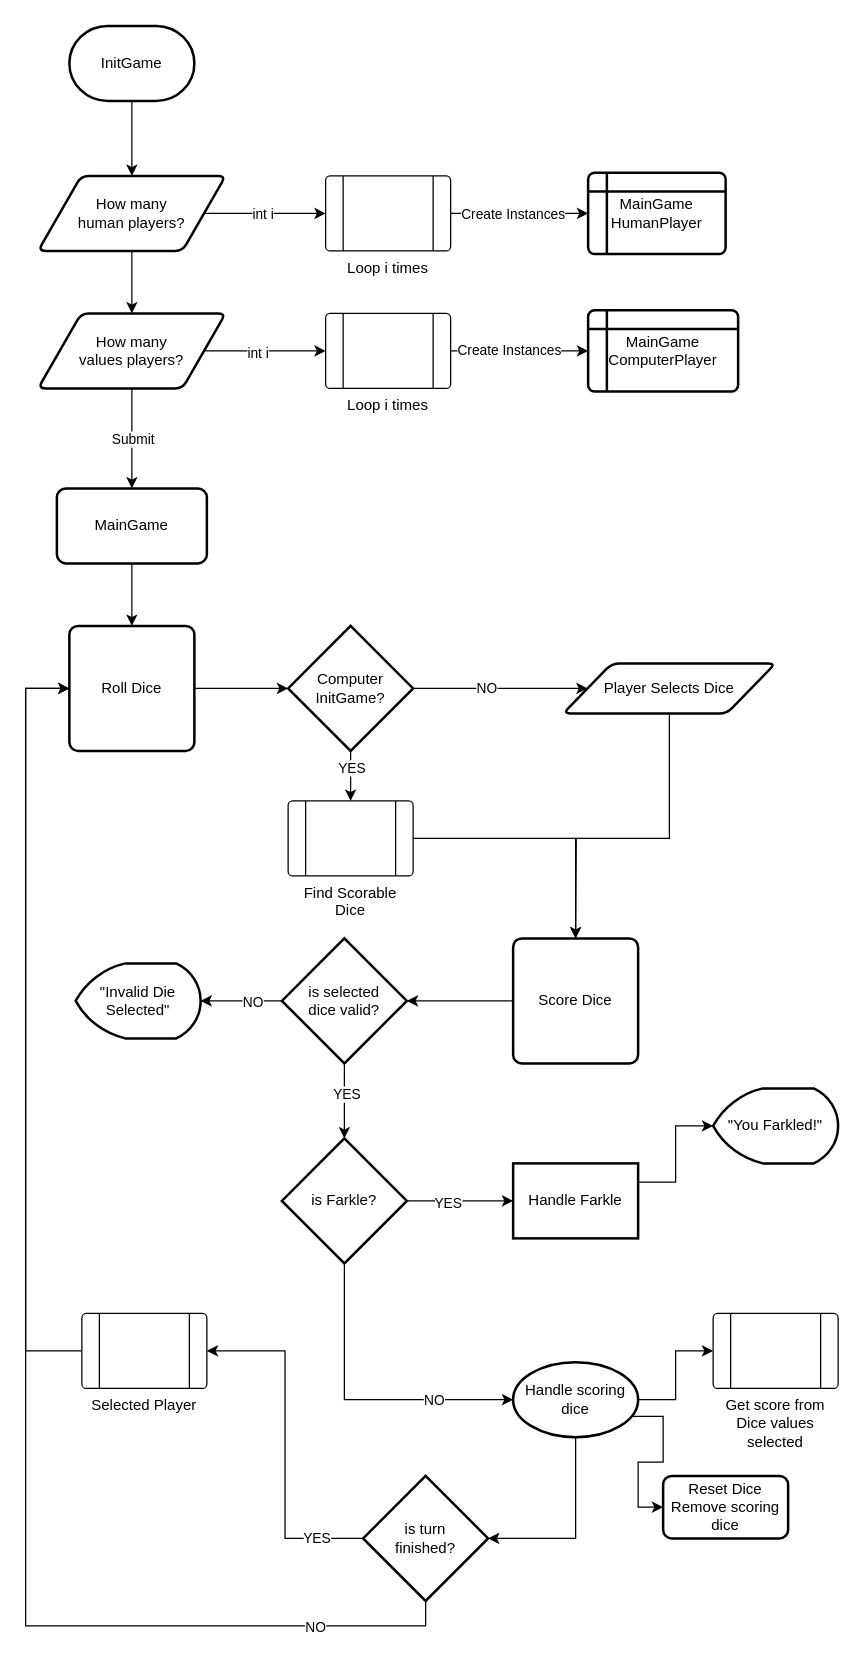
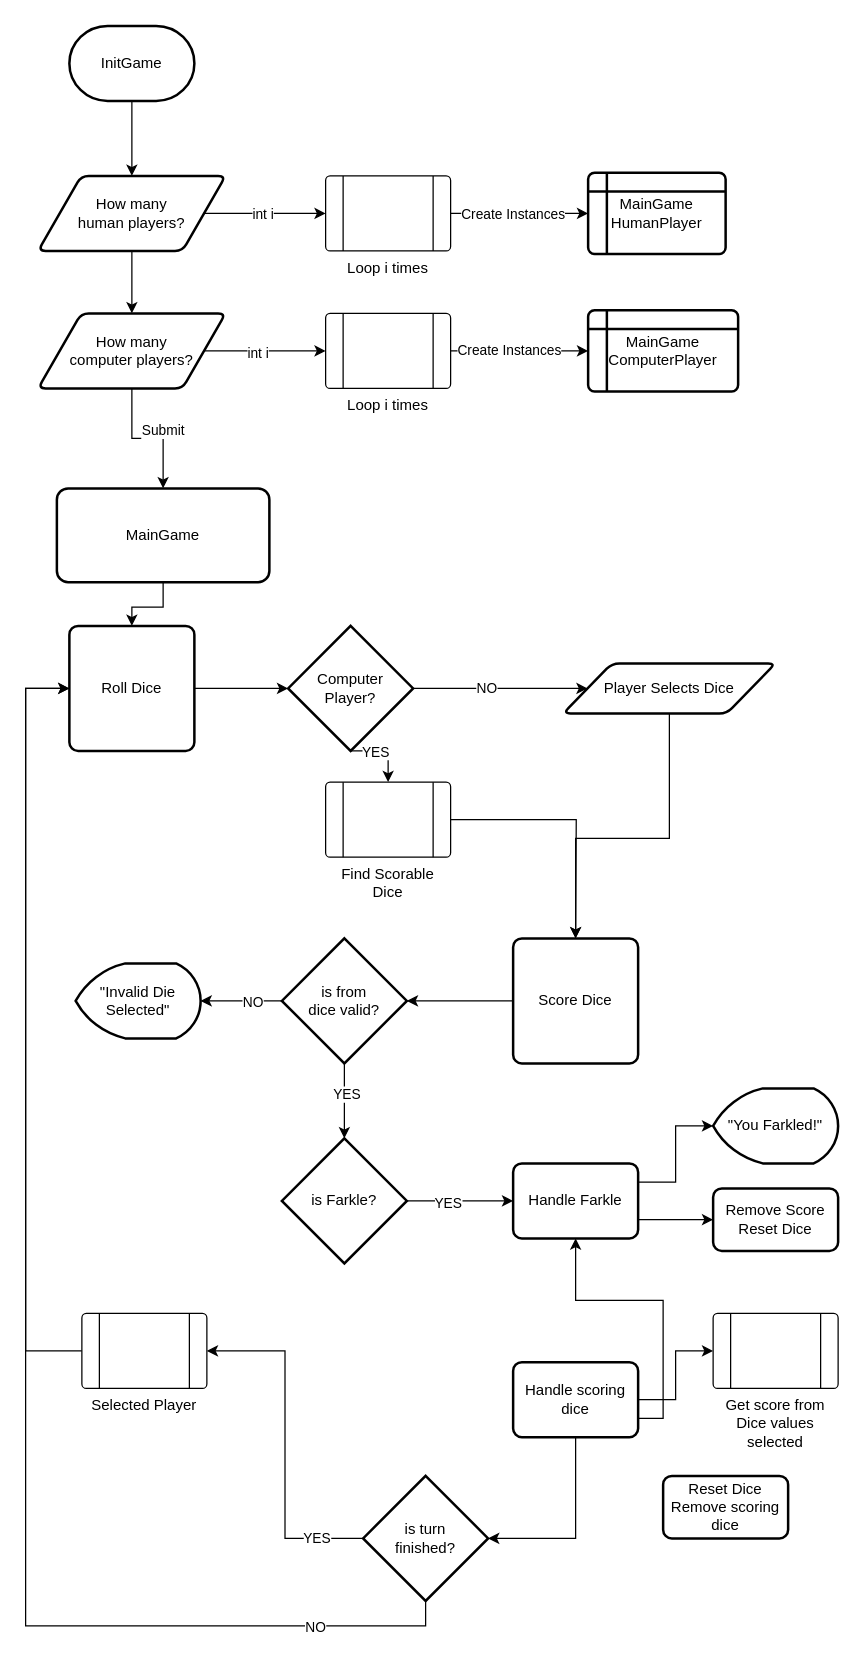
(132, 351) -> (132, 351)
(132, 526) -> (163, 535)
(351, 688) -> (351, 688)
(351, 838) -> (388, 819)
(344, 1001) -> (344, 1001)
(576, 1201) -> (576, 1201)
none -> (671, 1219)
none -> (776, 1219)
(356, 1399) -> none
(576, 1399) -> (576, 1399)
(658, 1462) -> (663, 1302)
